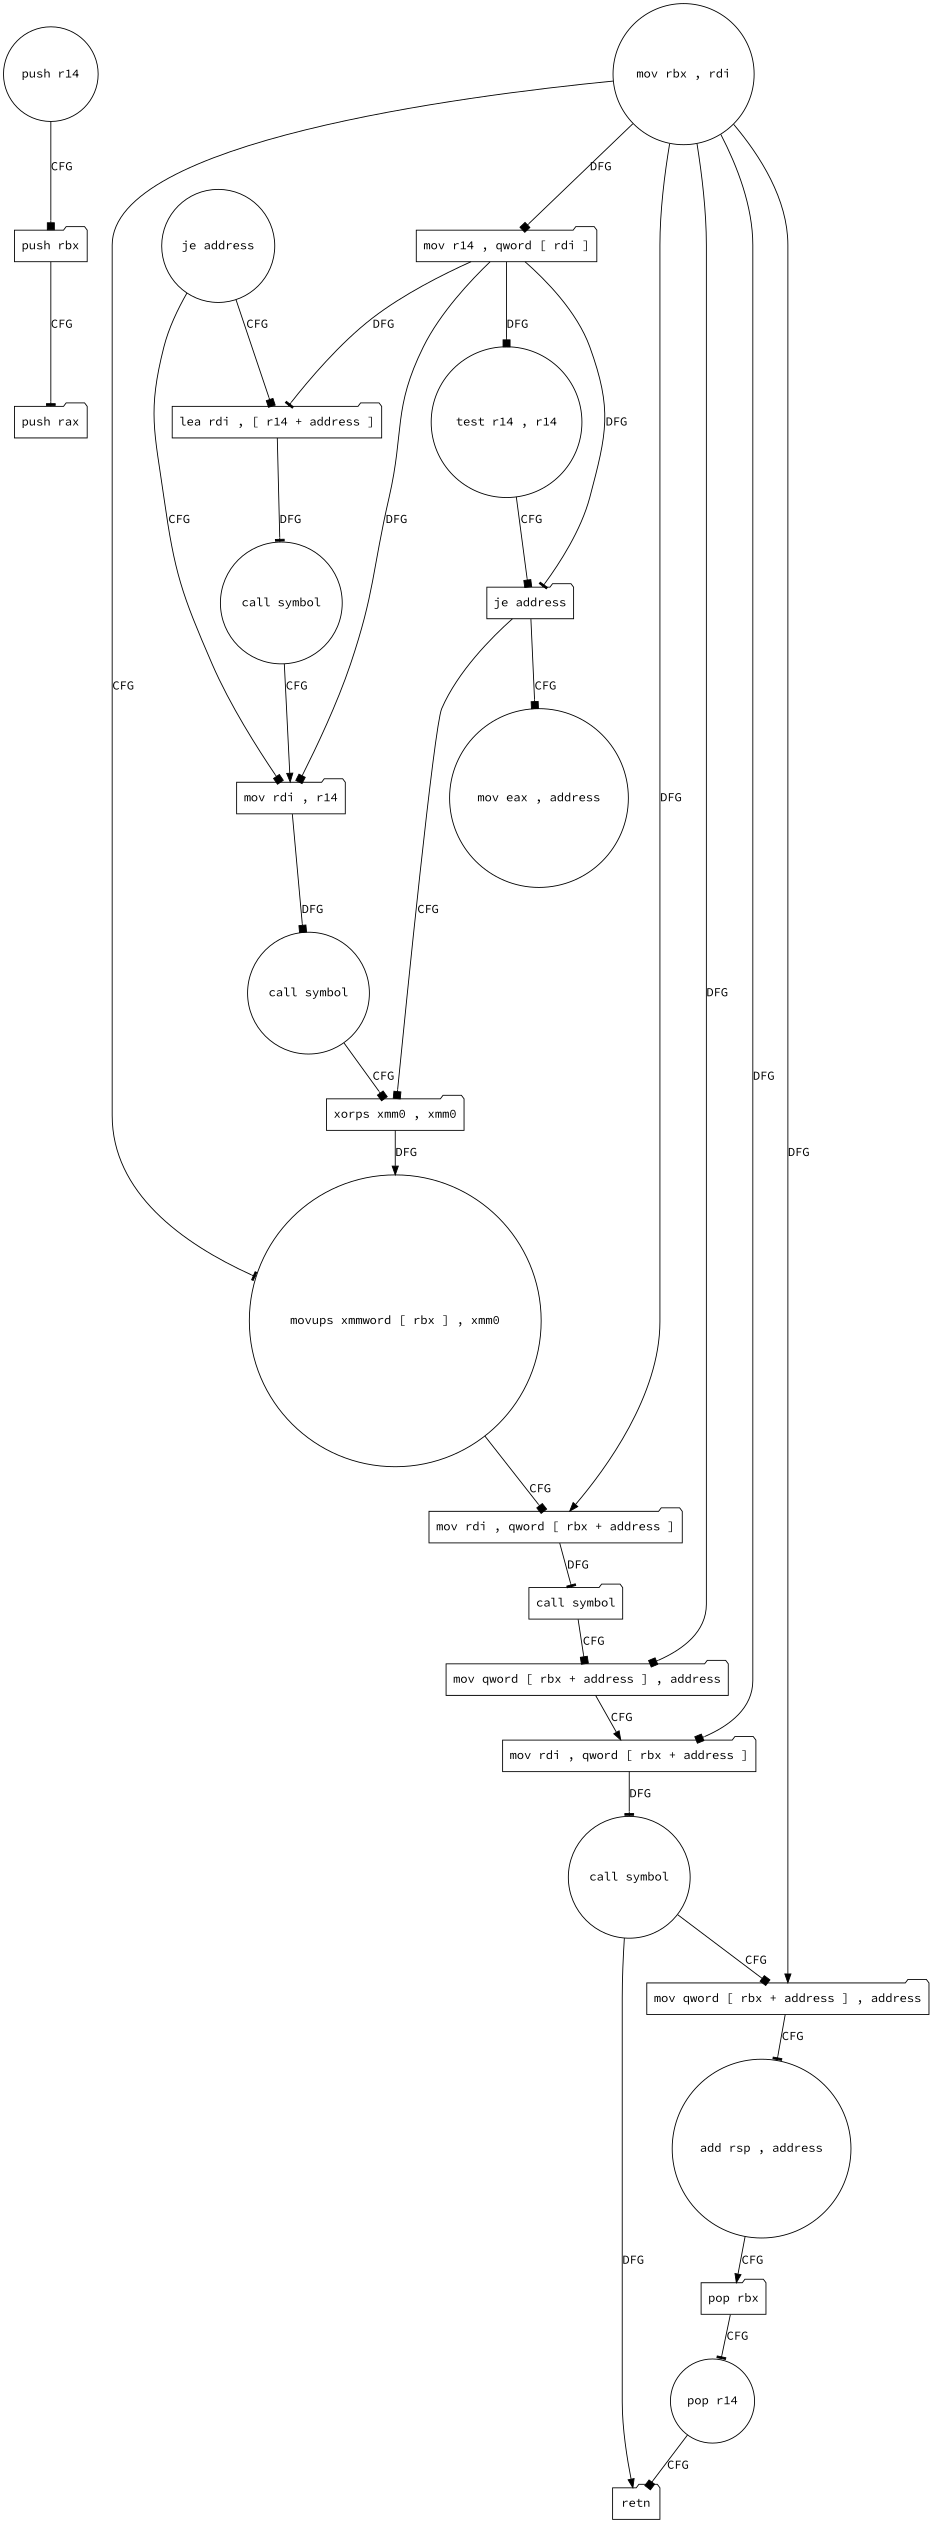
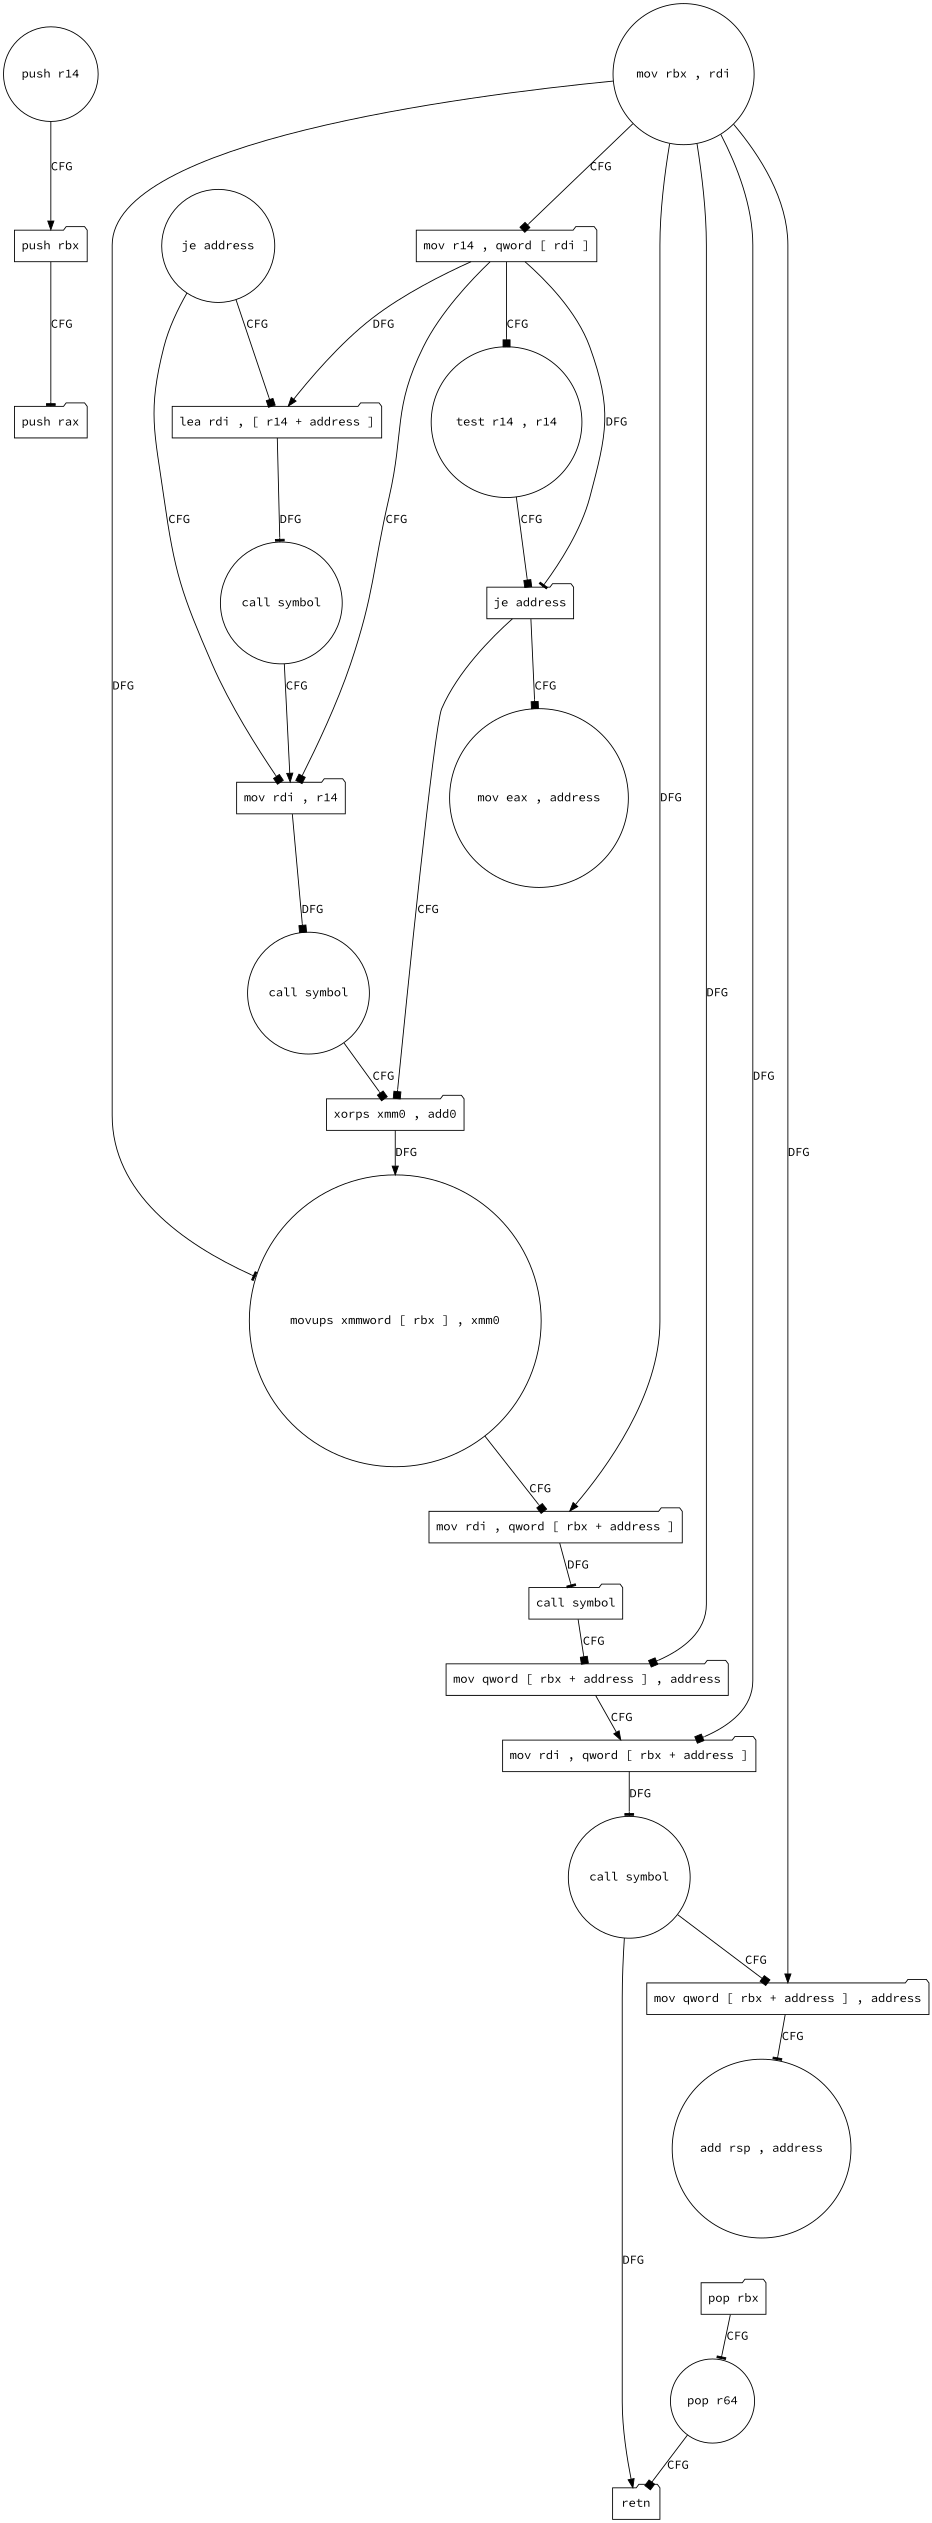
(601, 167) -> (601, 167)
(51, 171) -> (51, 171)
(371, 319) -> (371, 319)
(518, 325) -> (518, 325)
(397, 520) -> (397, 520)
(123, 686) -> (123, 686)
(395, 1115) -> (395, 1115)
(742, 2255) -> none
(713, 2401) -> (713, 2401)
